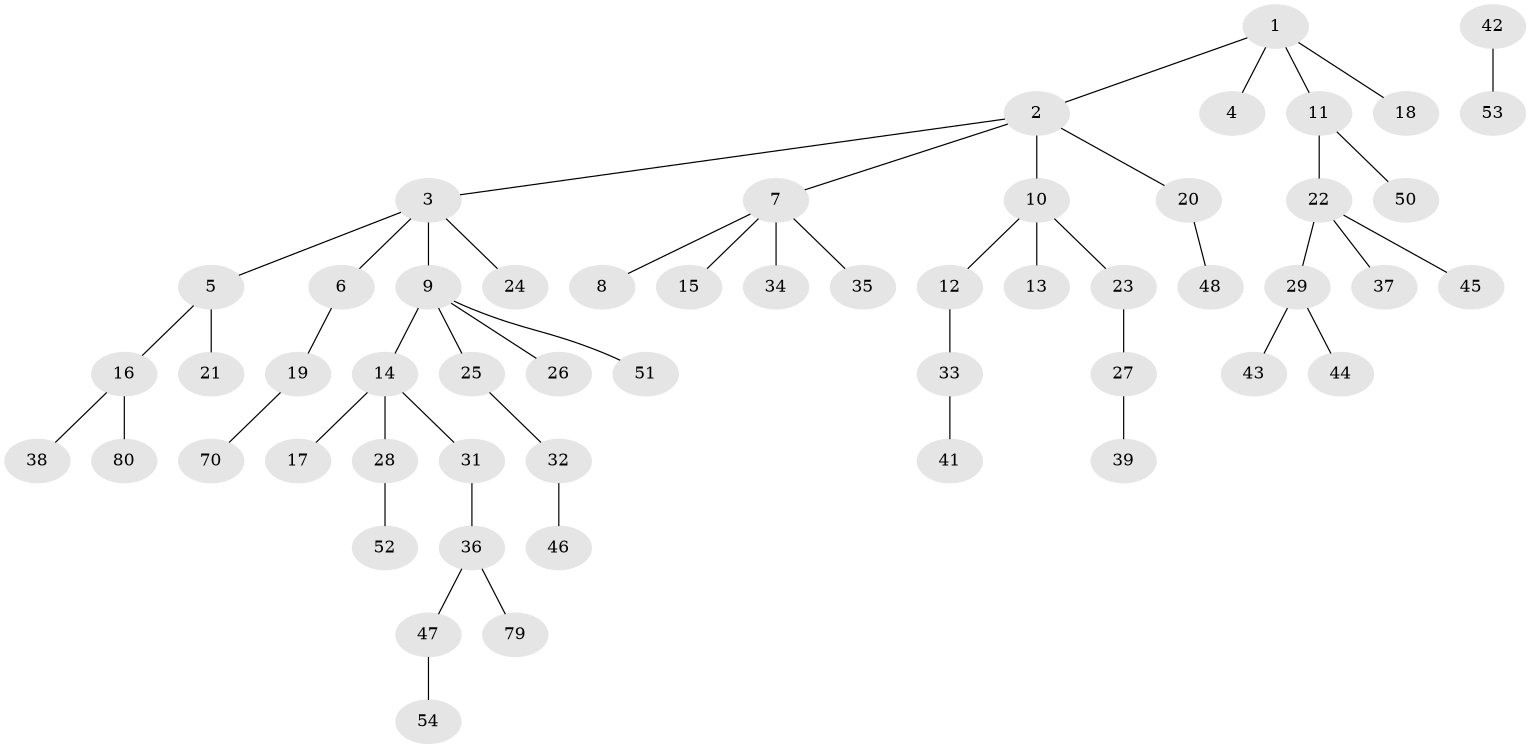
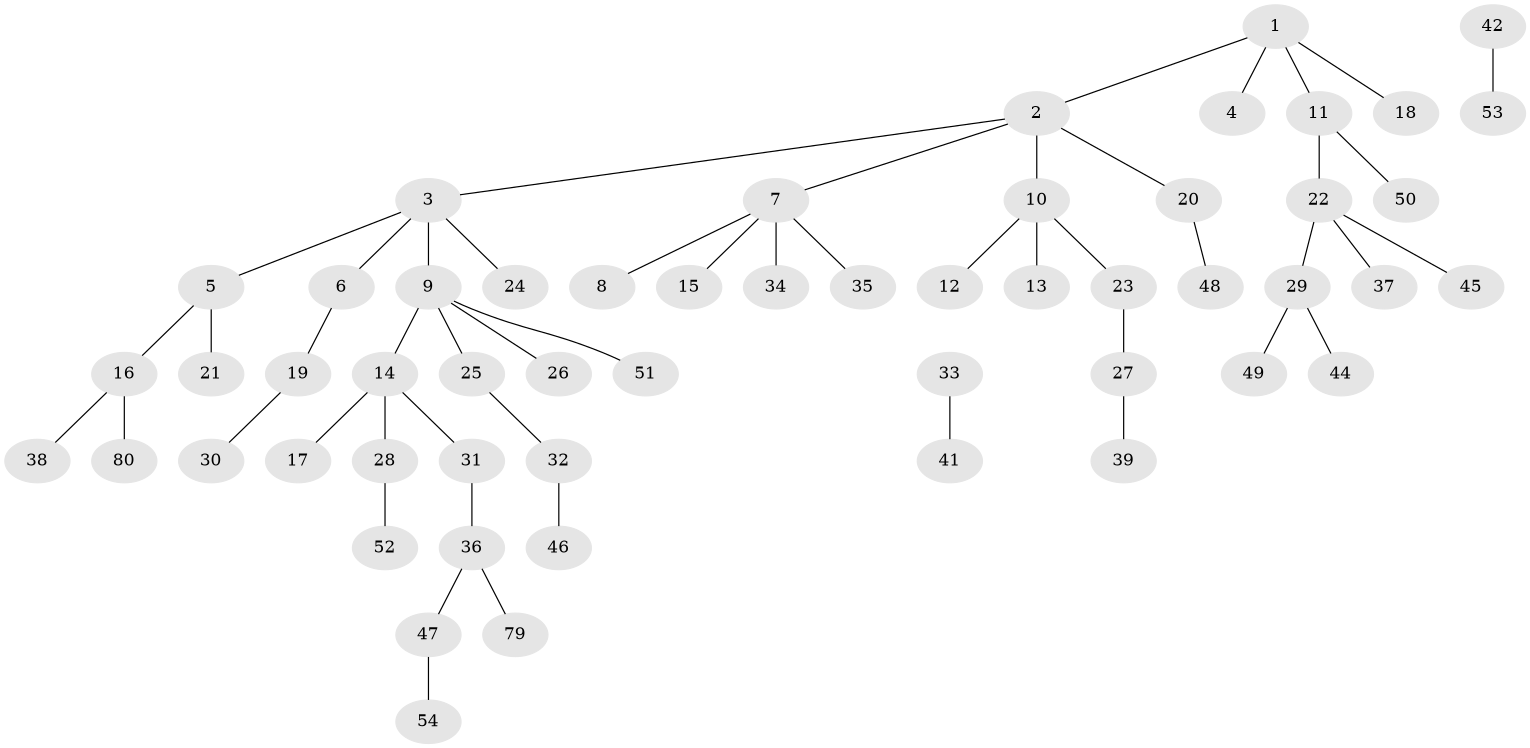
(950, 331) -> none
(1254, 374) -> (1254, 374)
(211, 461) -> (211, 461)
